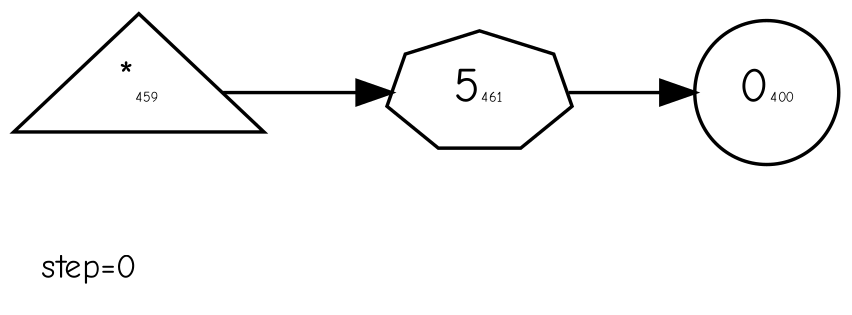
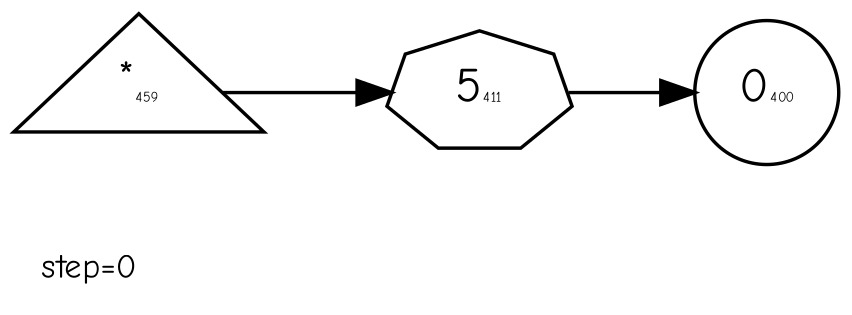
(493, 98) -> (493, 98)
